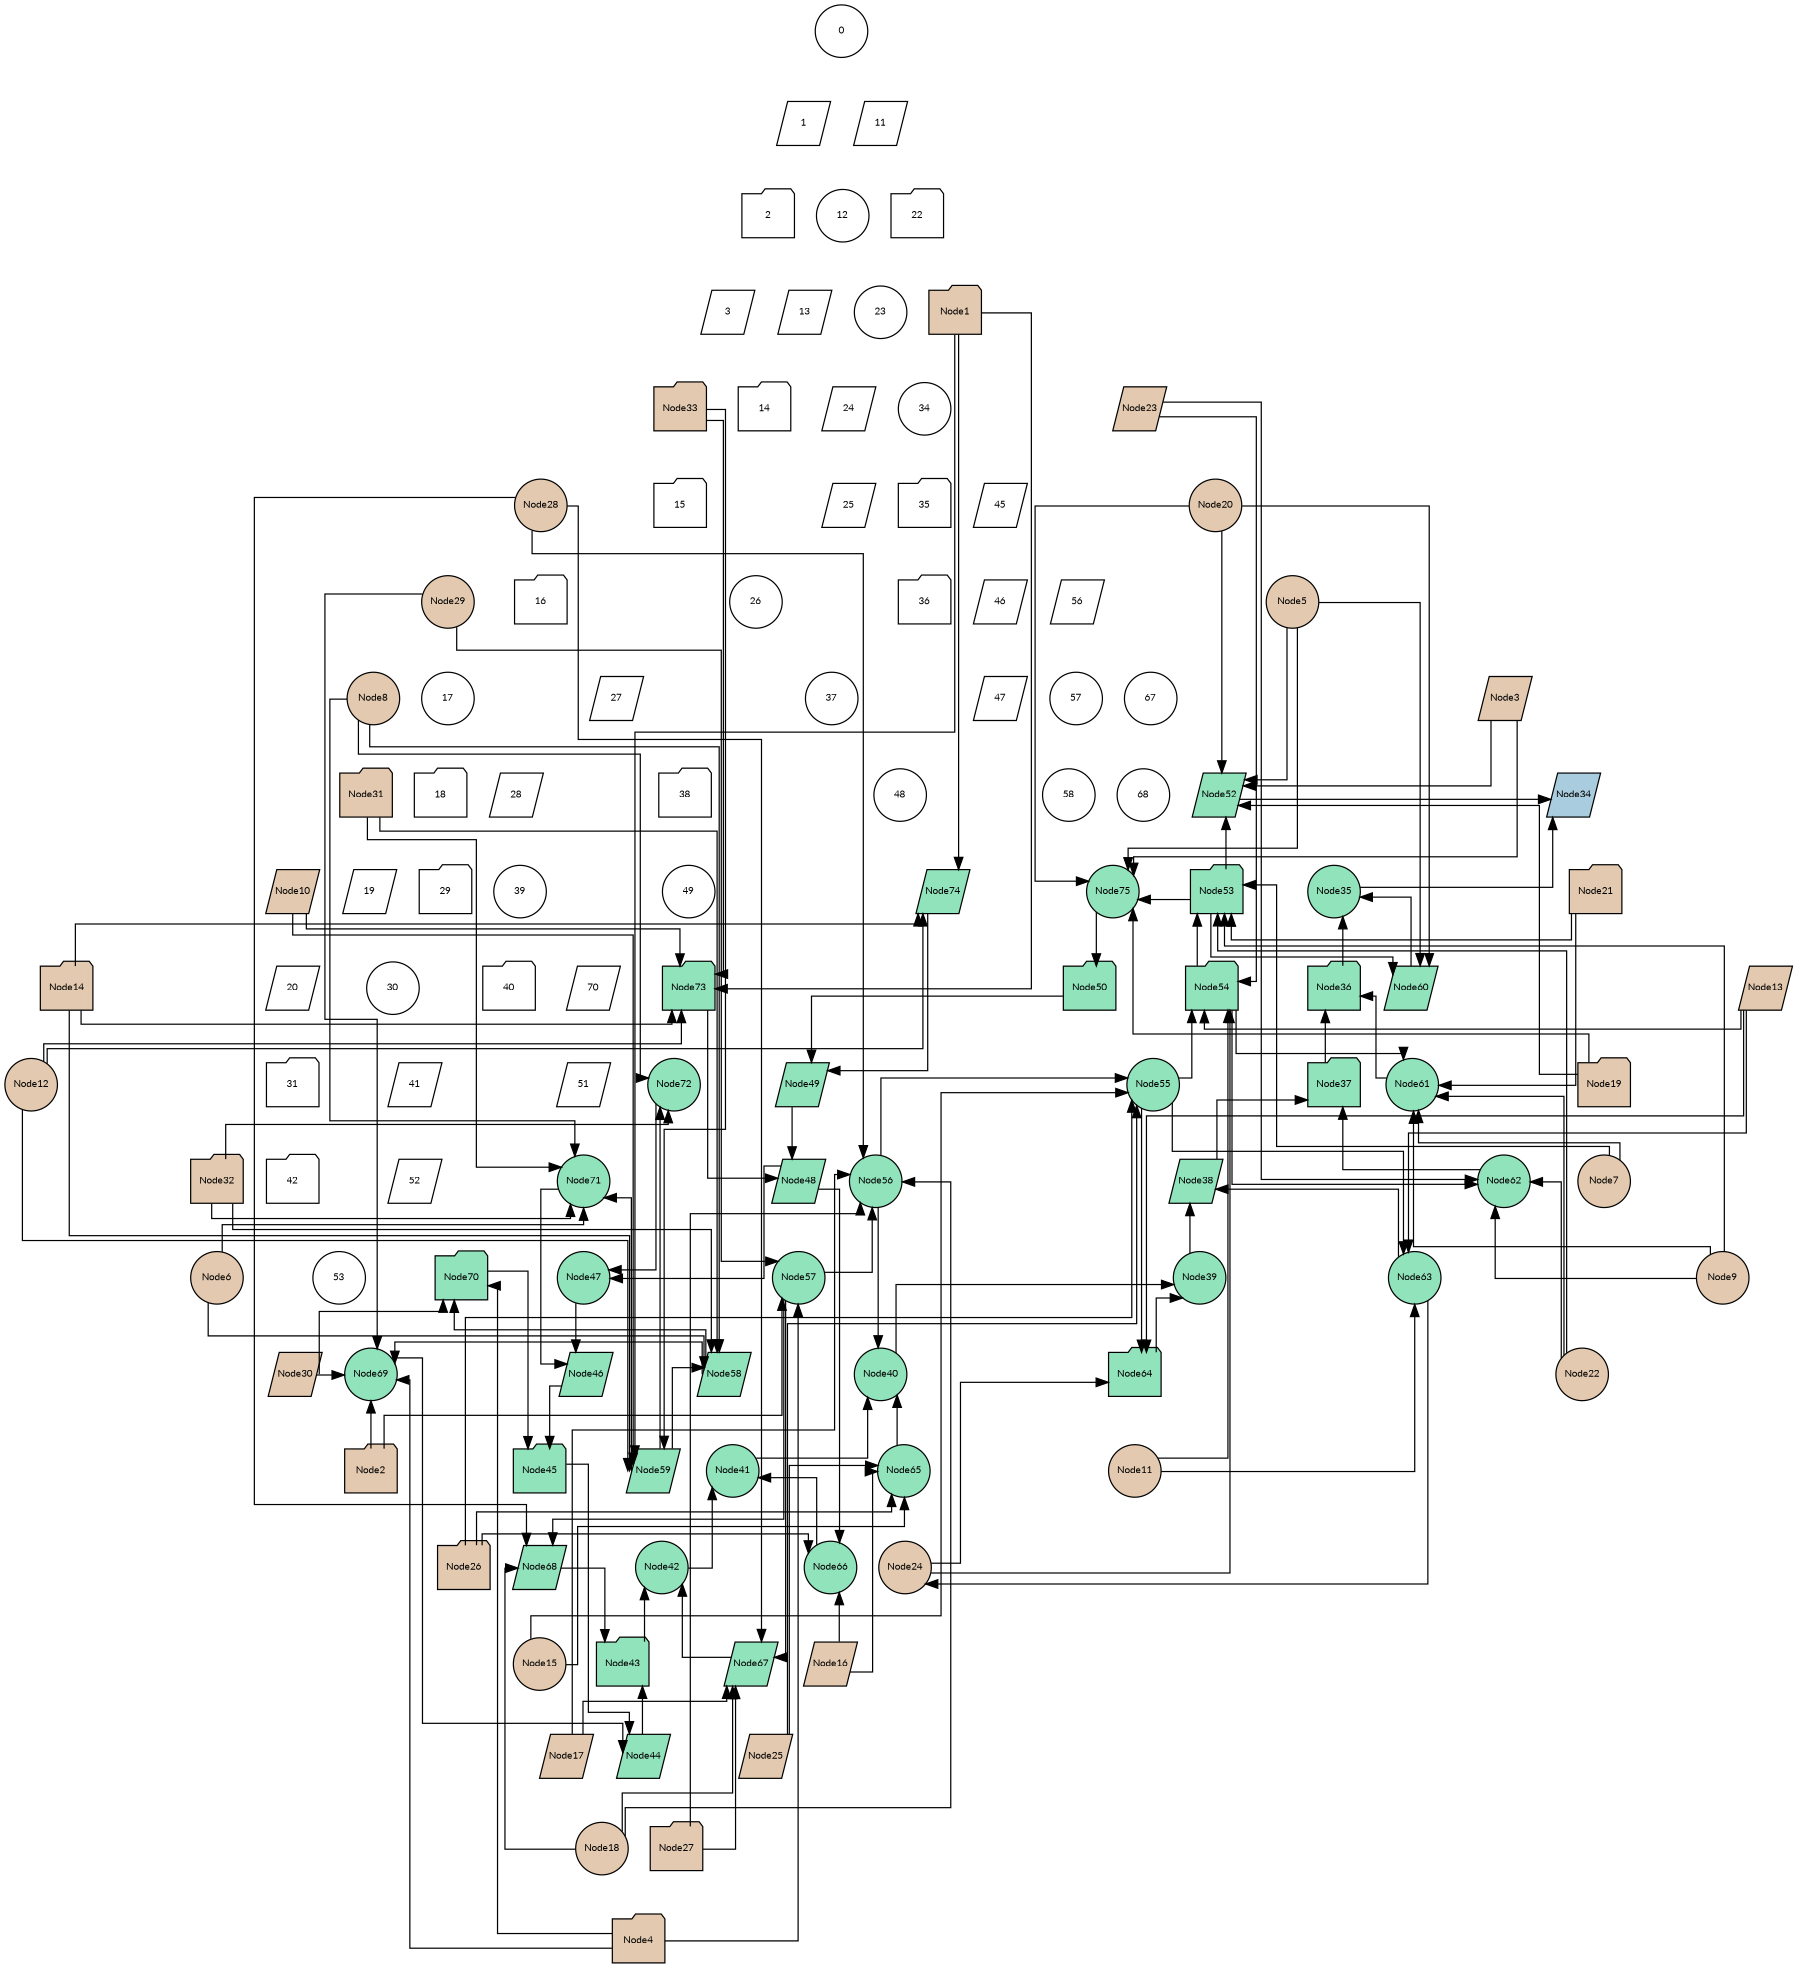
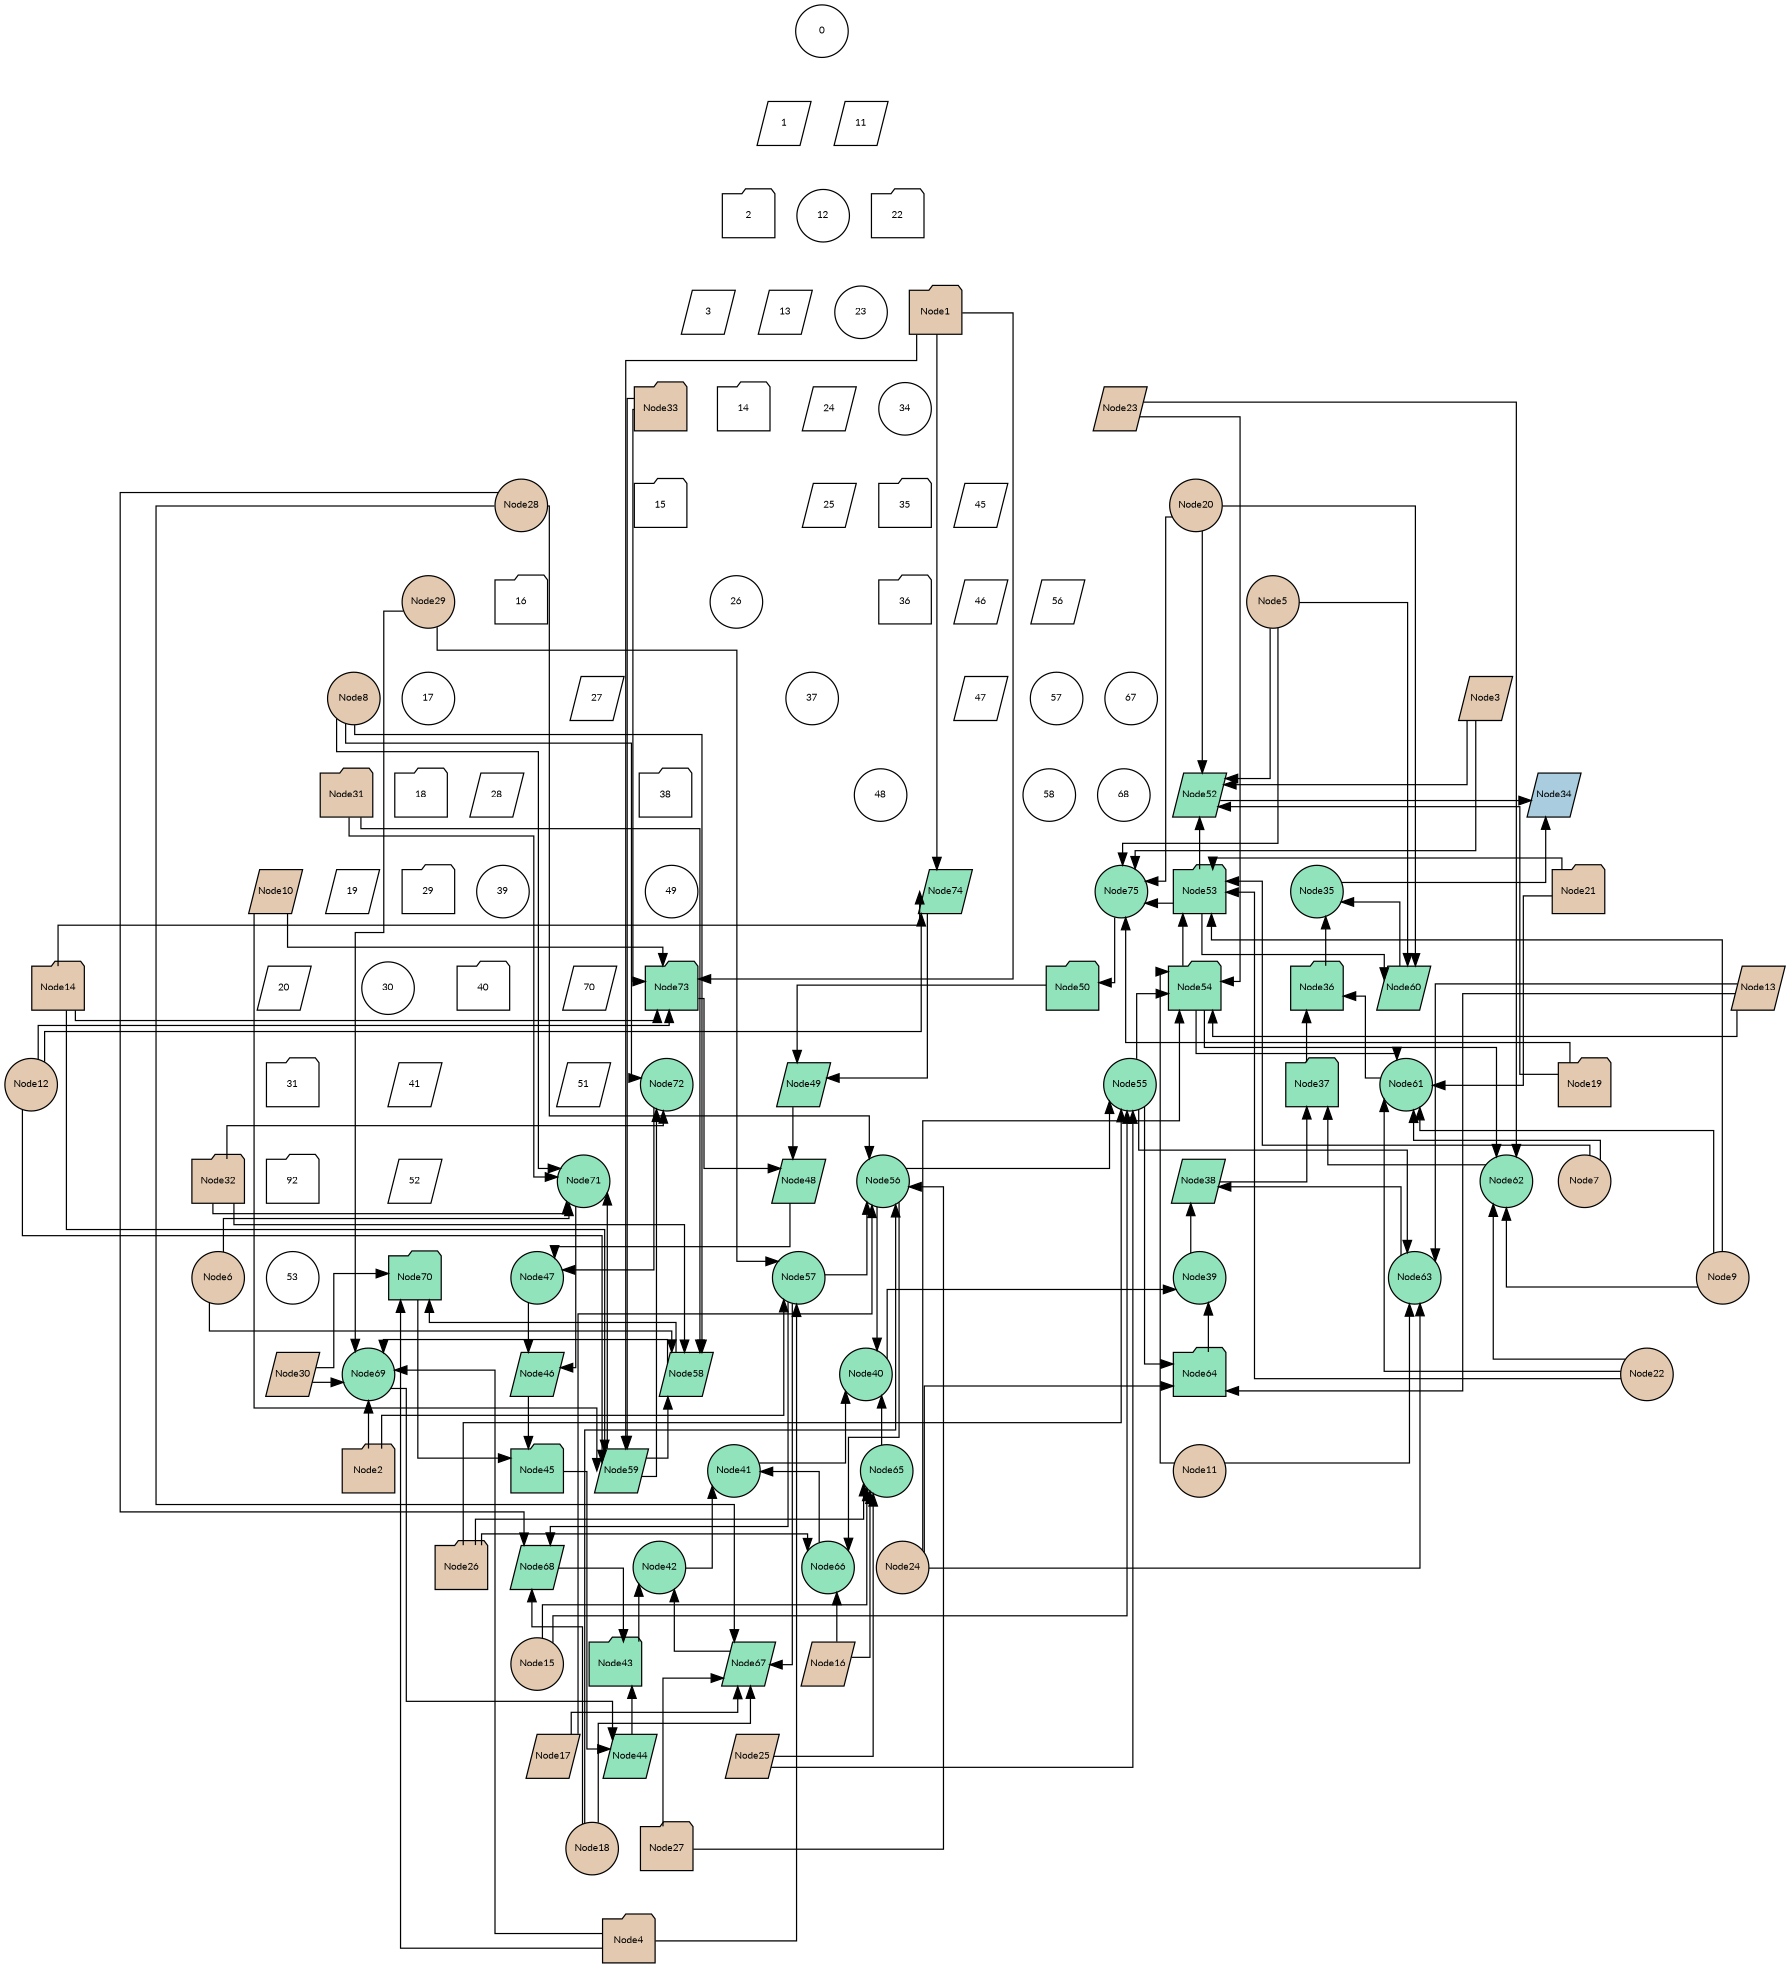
(293, 1181) -> (293, 1181)
(840, 1440) -> (893, 1437)
(1324, 1584) -> (1301, 1568)
